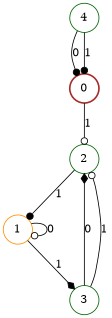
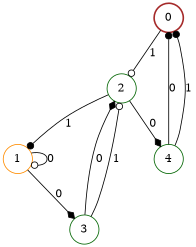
none -> (142, 120)
(59, 265) -> (59, 194)
